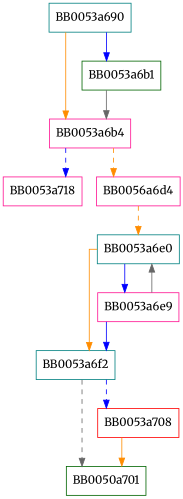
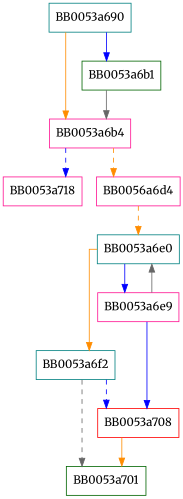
(106, 332) -> (147, 361)
(106, 481) -> (106, 481)
